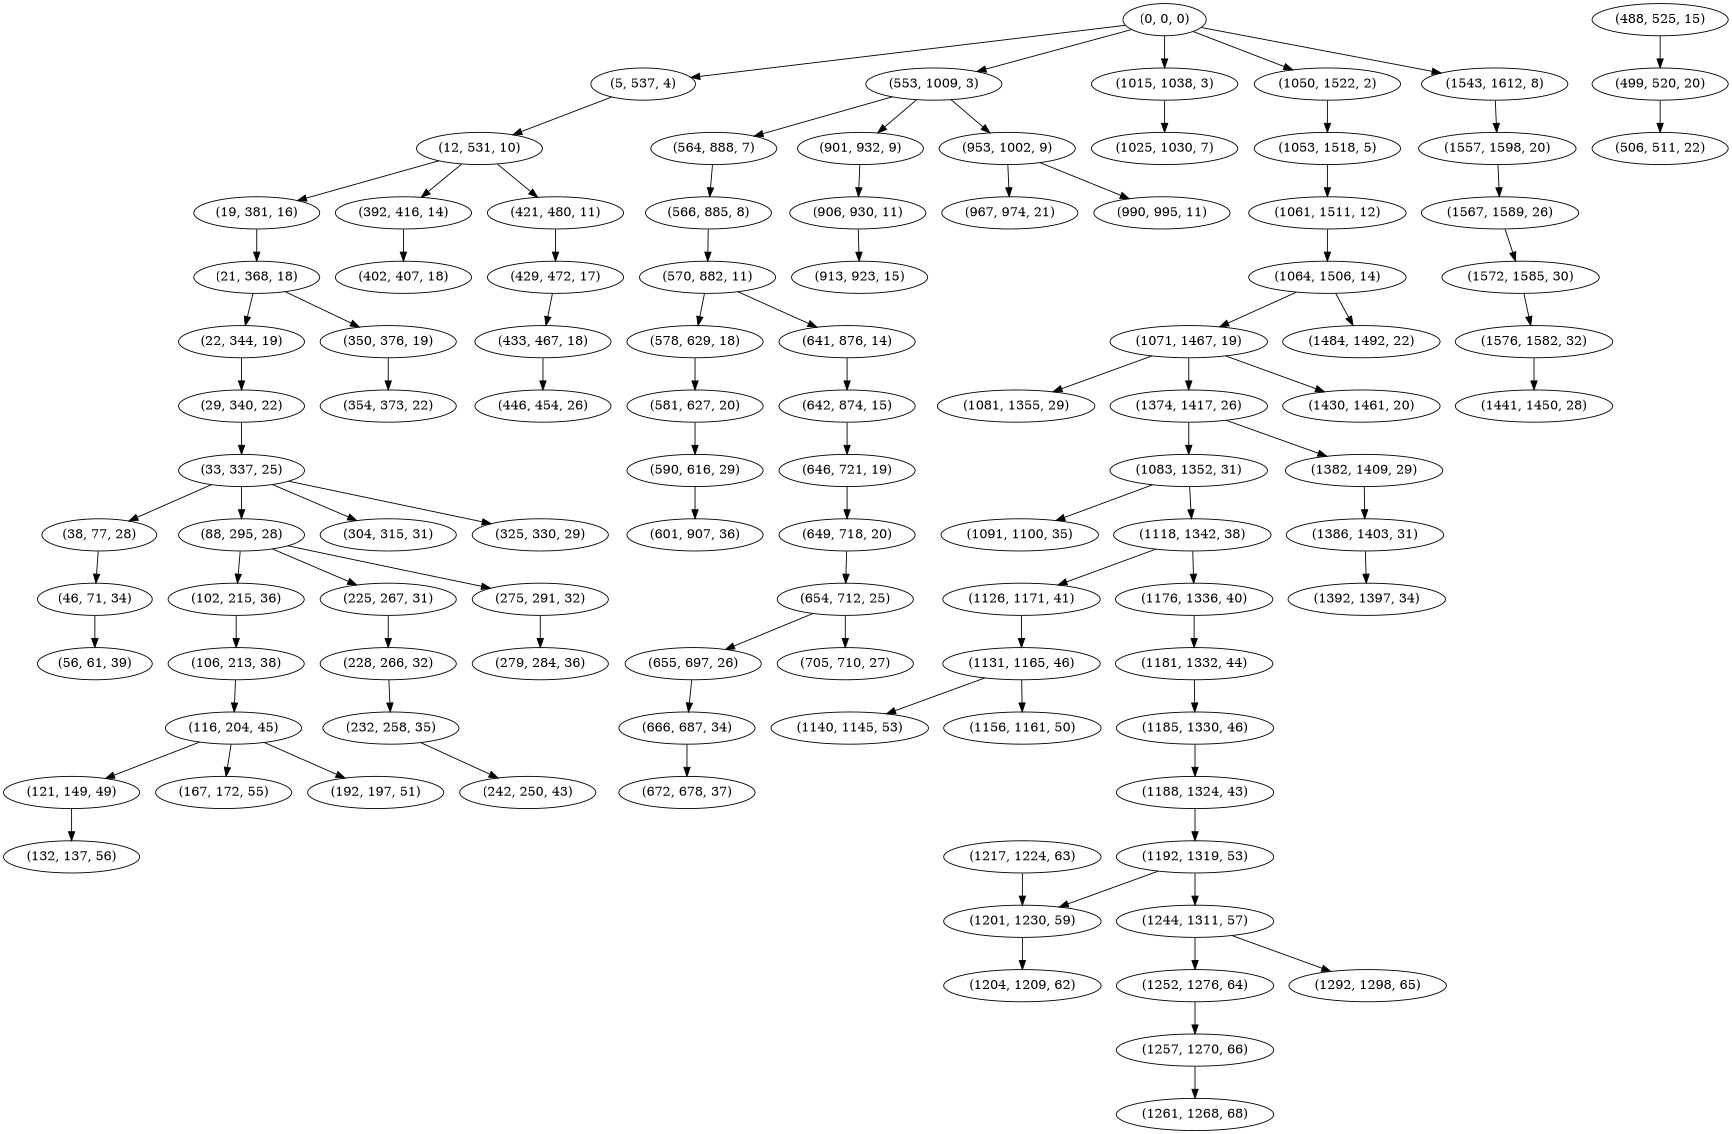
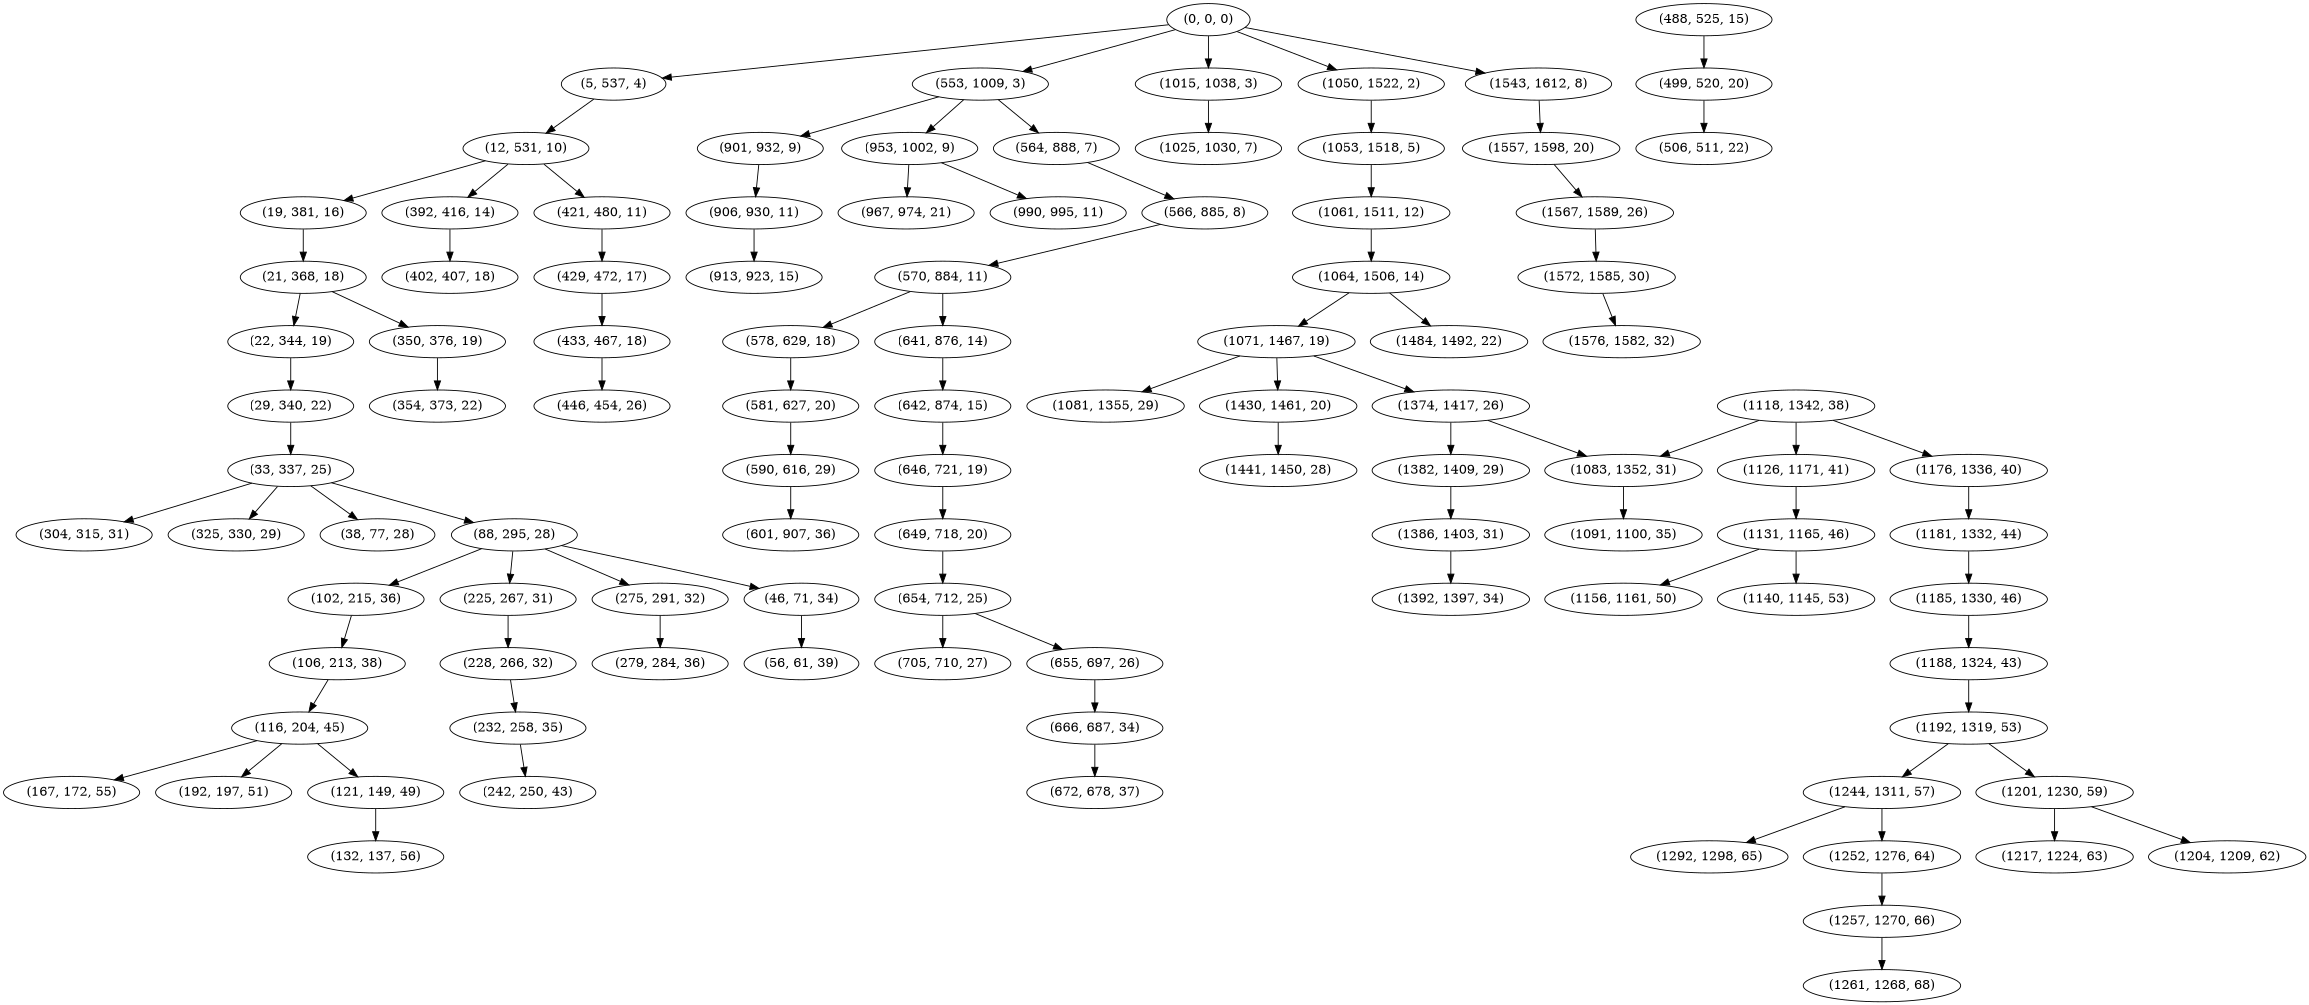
(708, 277) -> (943, 277)
(1534, 369) -> (1278, 434)
(1190, 498) -> (1714, 437)
(97, 563) -> (656, 566)
(1022, 885) -> (2055, 820)
